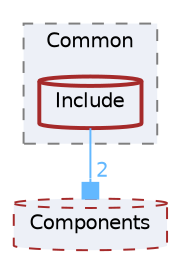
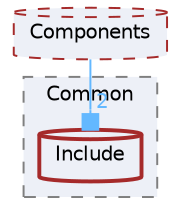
(90, 156) -> (90, 90)
